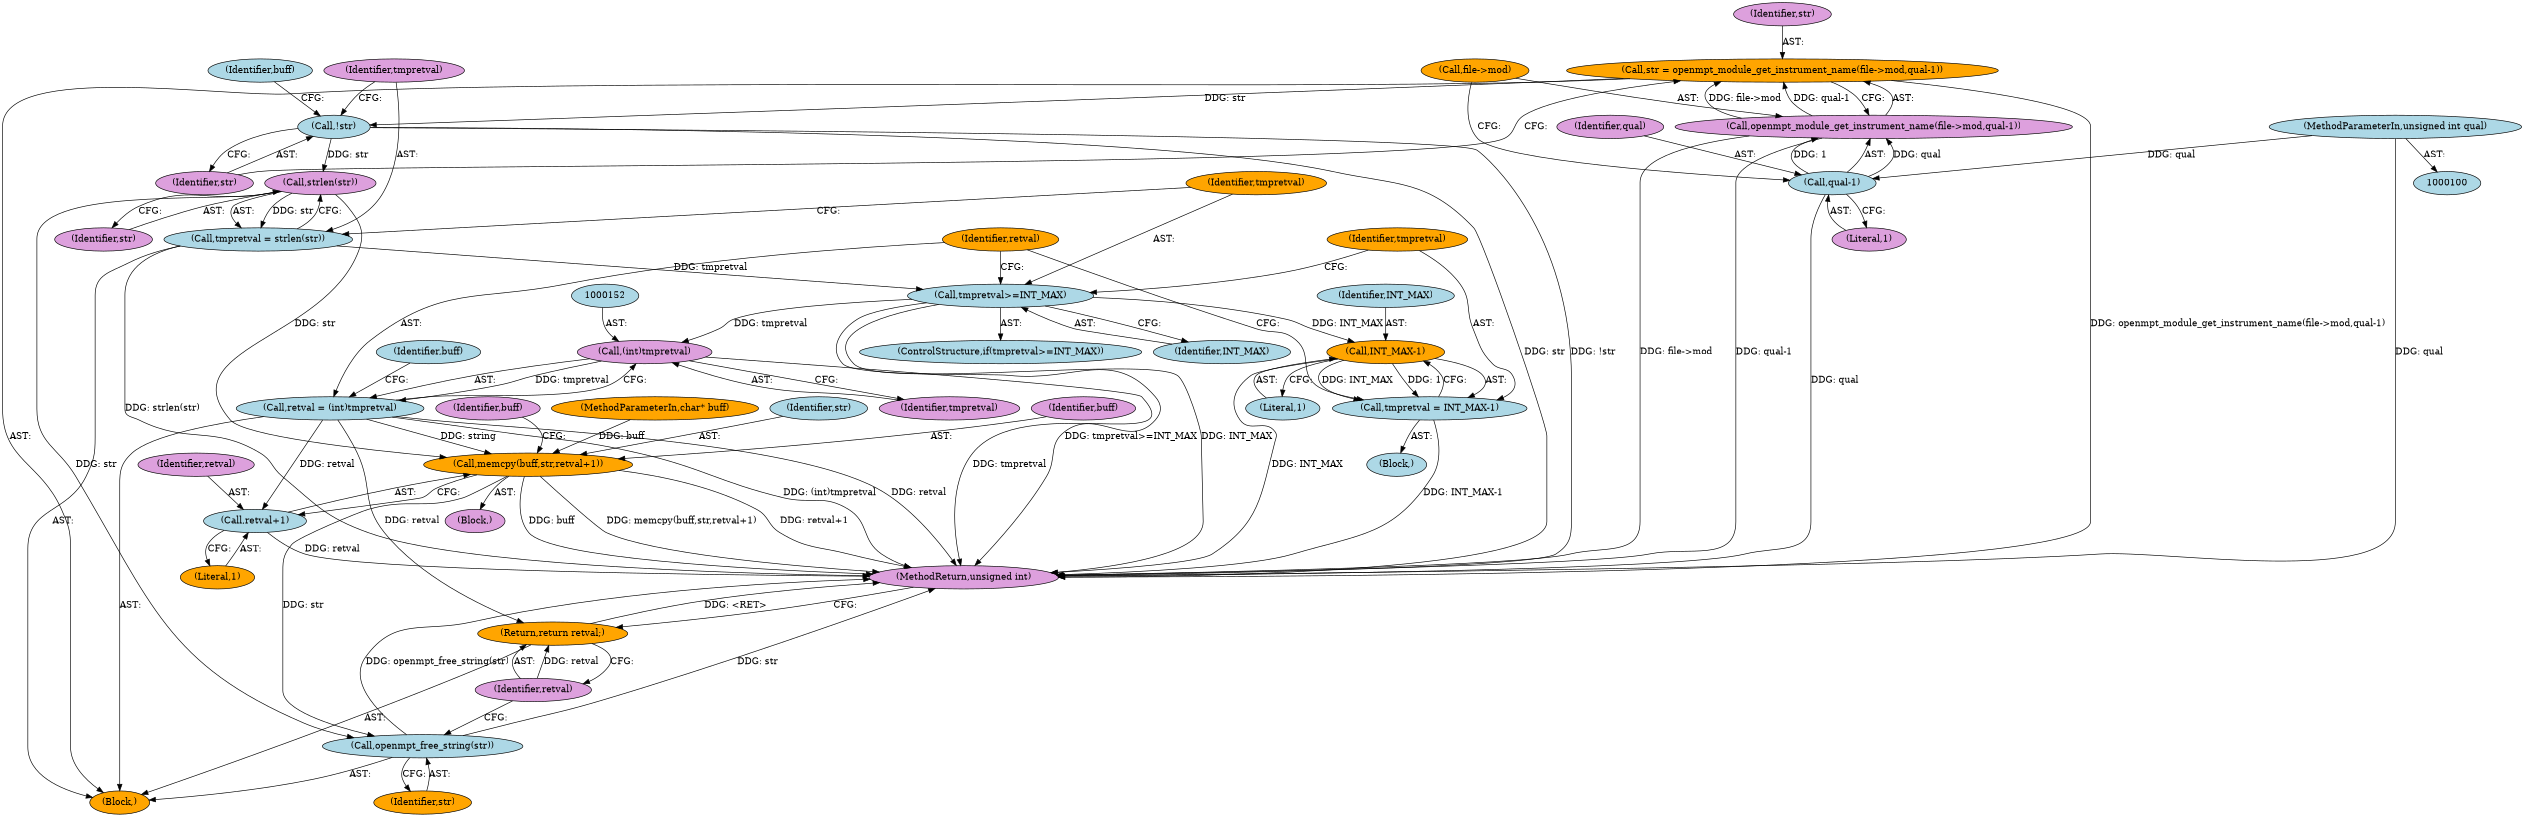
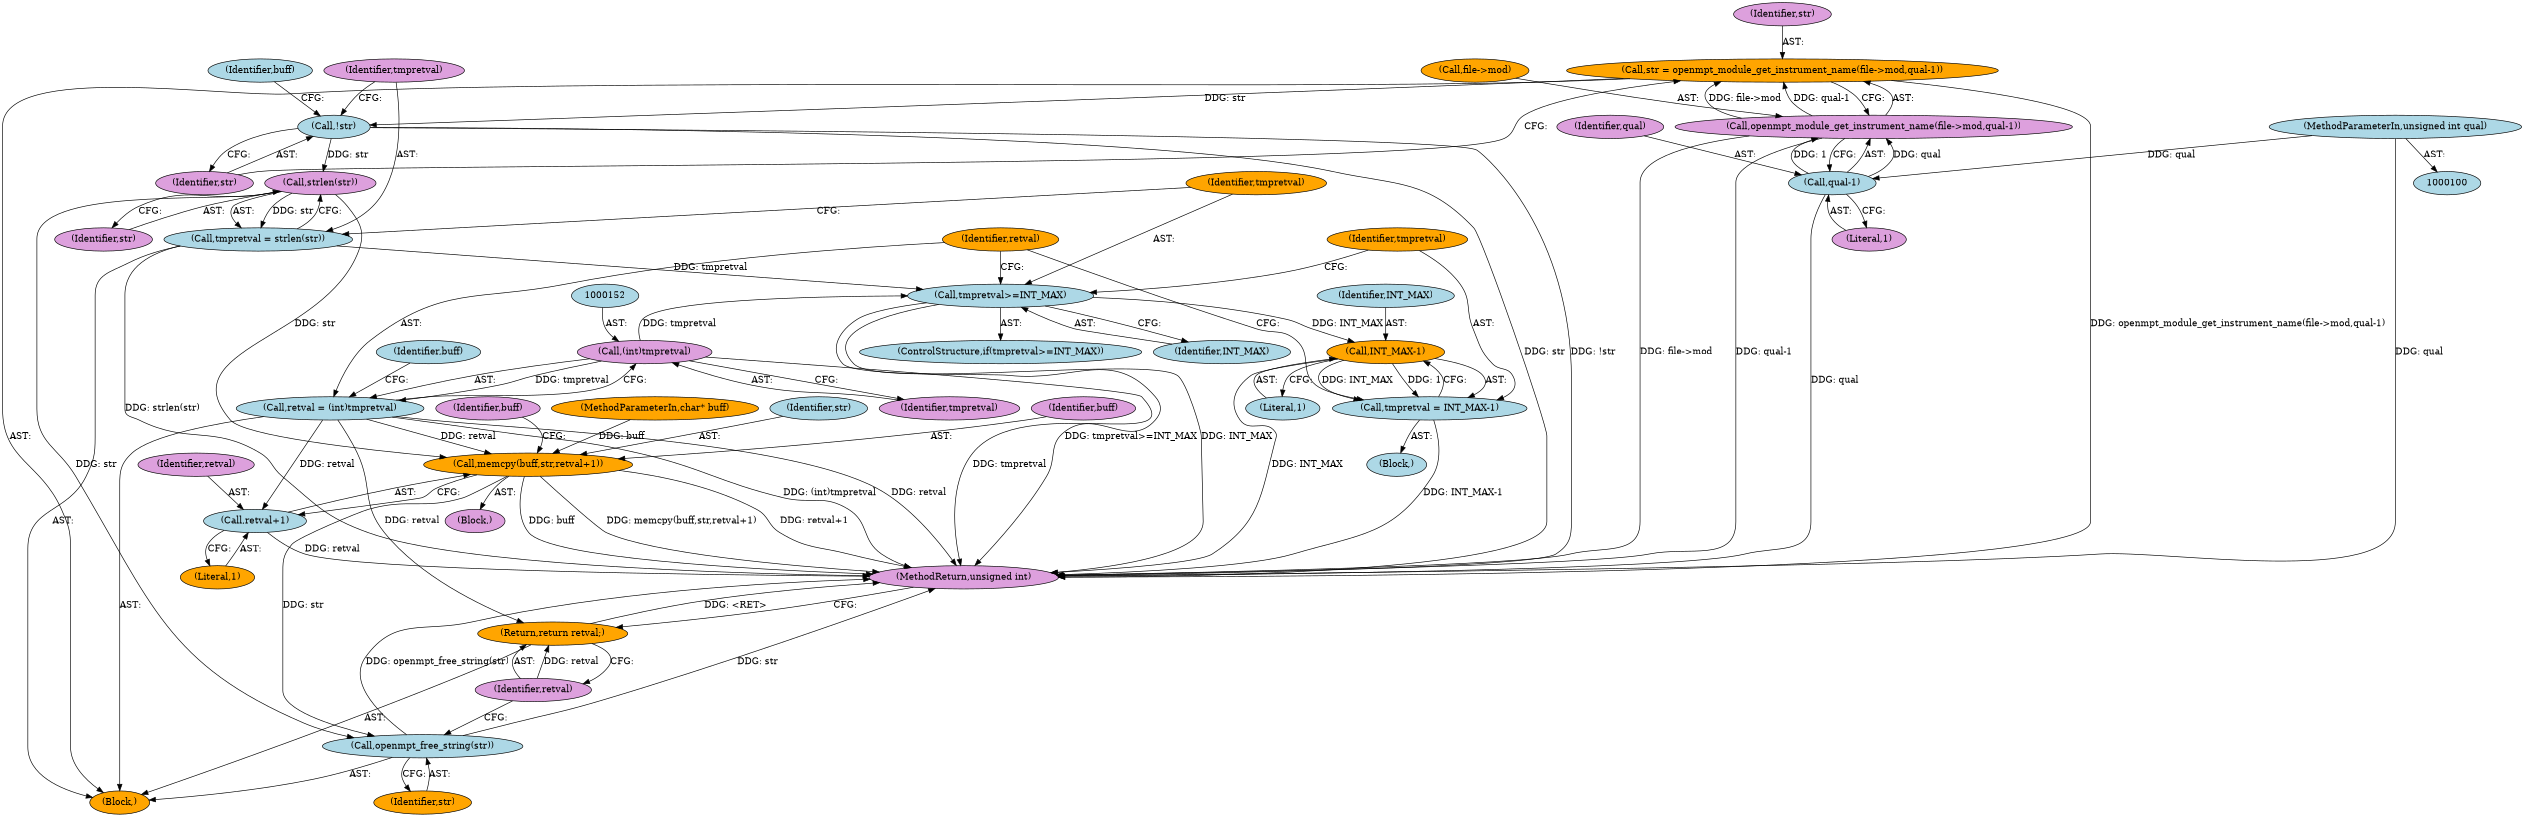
(1600, 165) -> (1833, 149)
(797, 308) -> (759, 300)
(468, 437) -> (468, 437)
